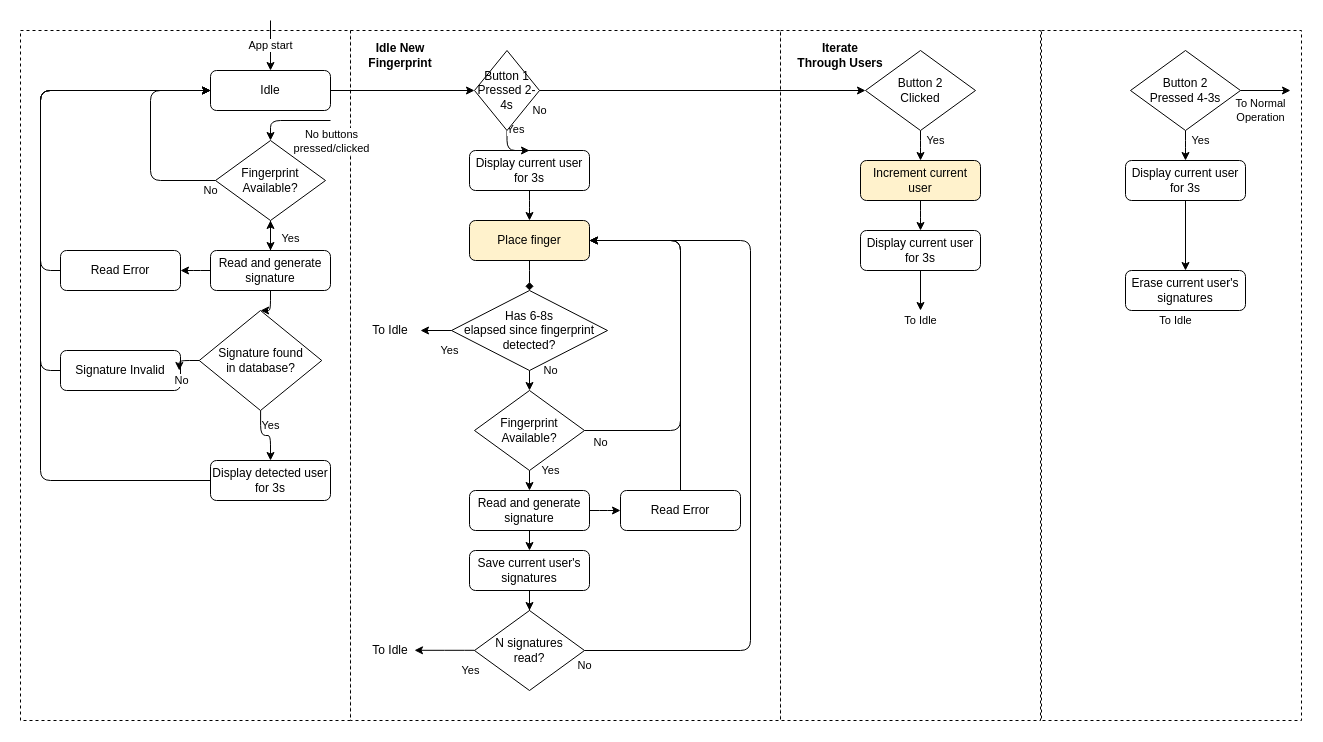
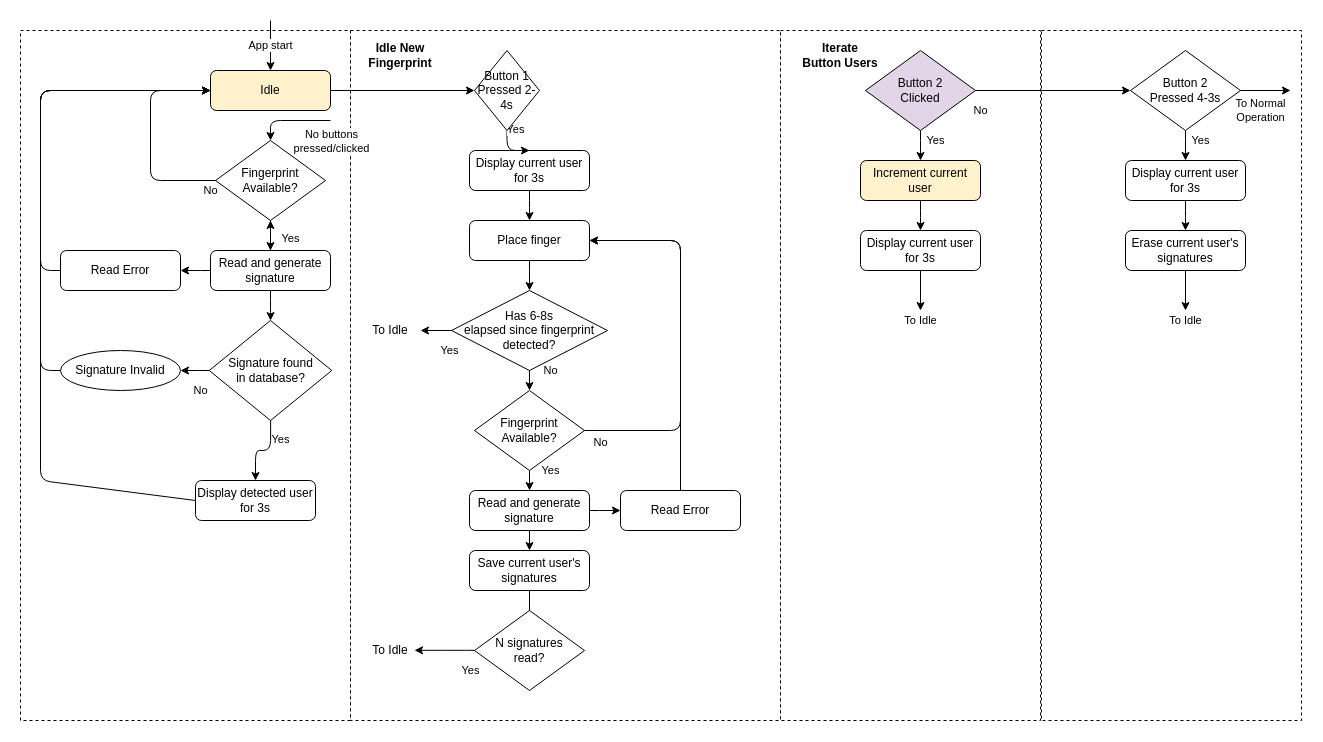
(841, 56) -> (841, 56)
(271, 91) -> (271, 91)
(699, 91) -> none
(921, 91) -> (921, 91)
none -> (1050, 91)
(530, 241) -> (530, 241)
(530, 281) -> (530, 282)
(1186, 291) -> (1186, 251)
(261, 361) -> (271, 371)
(121, 371) -> (121, 371)
(271, 481) -> (256, 501)
(751, 493) -> none
(530, 602) -> (530, 604)
